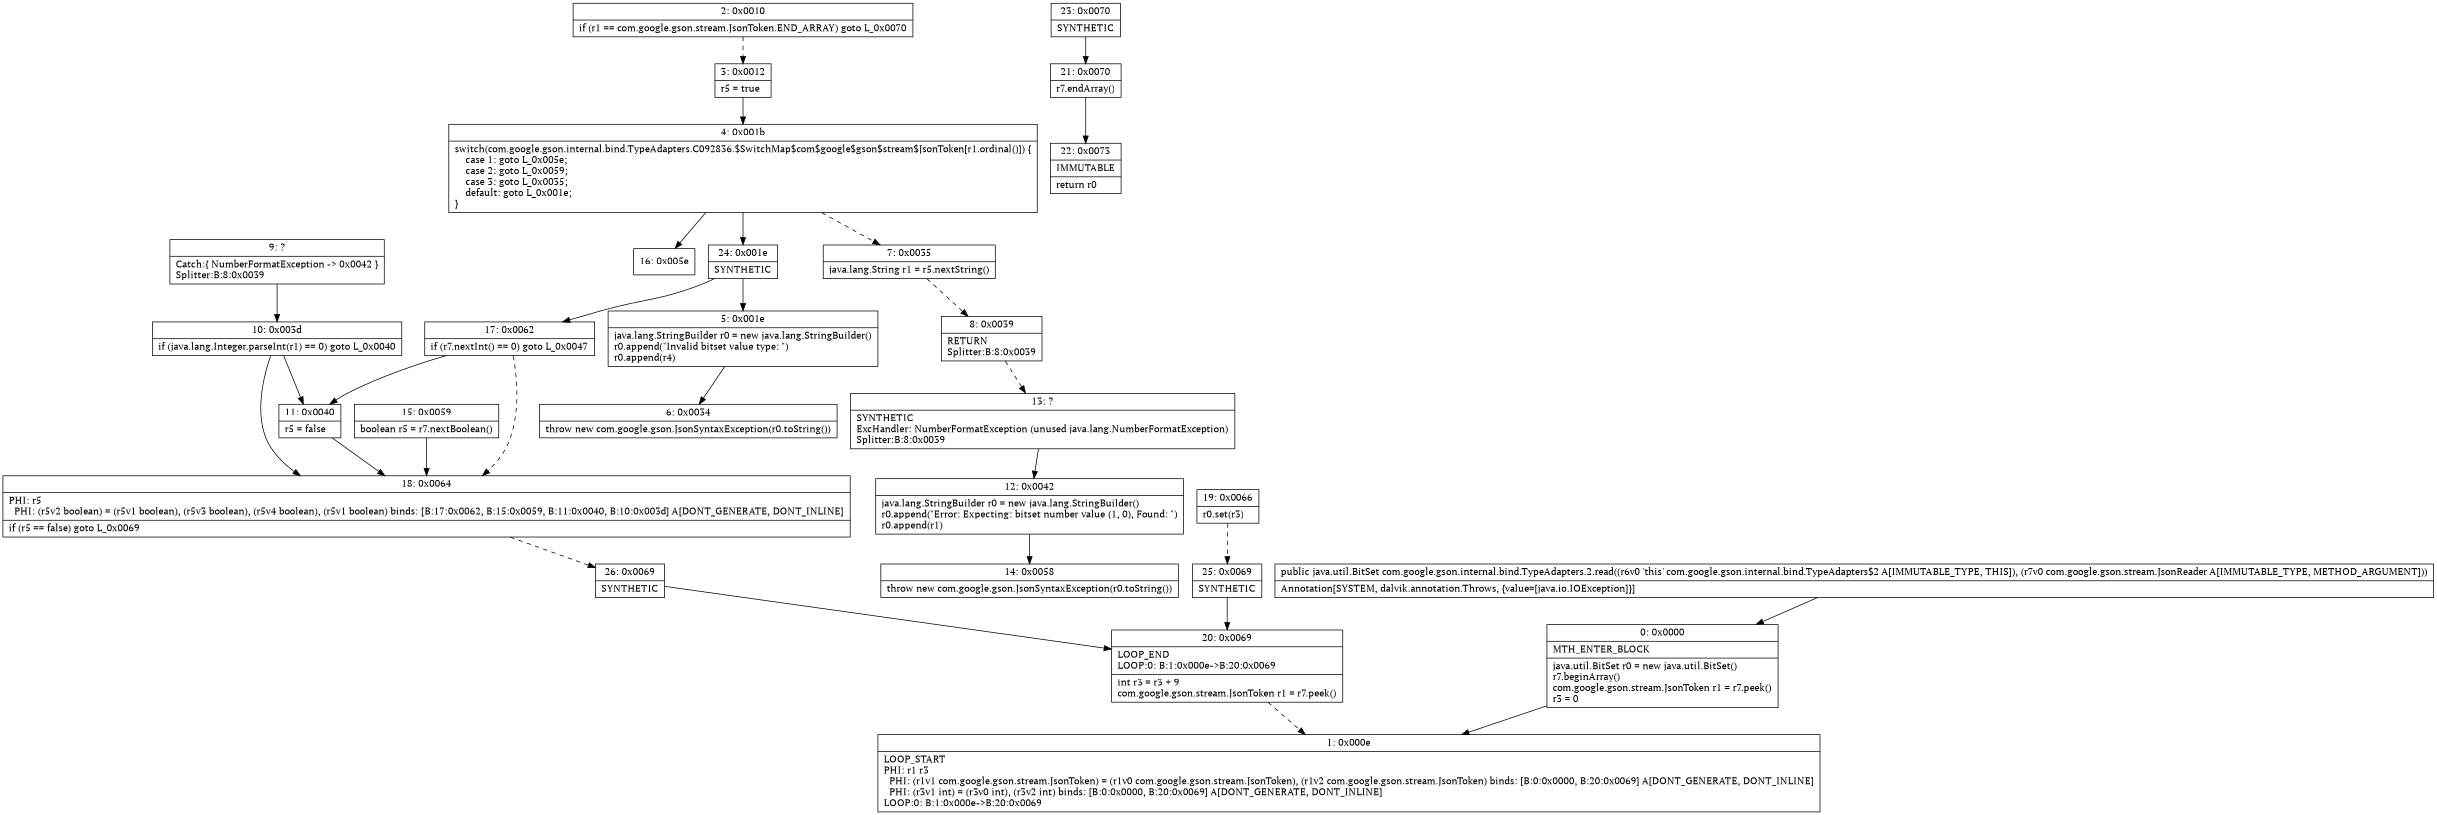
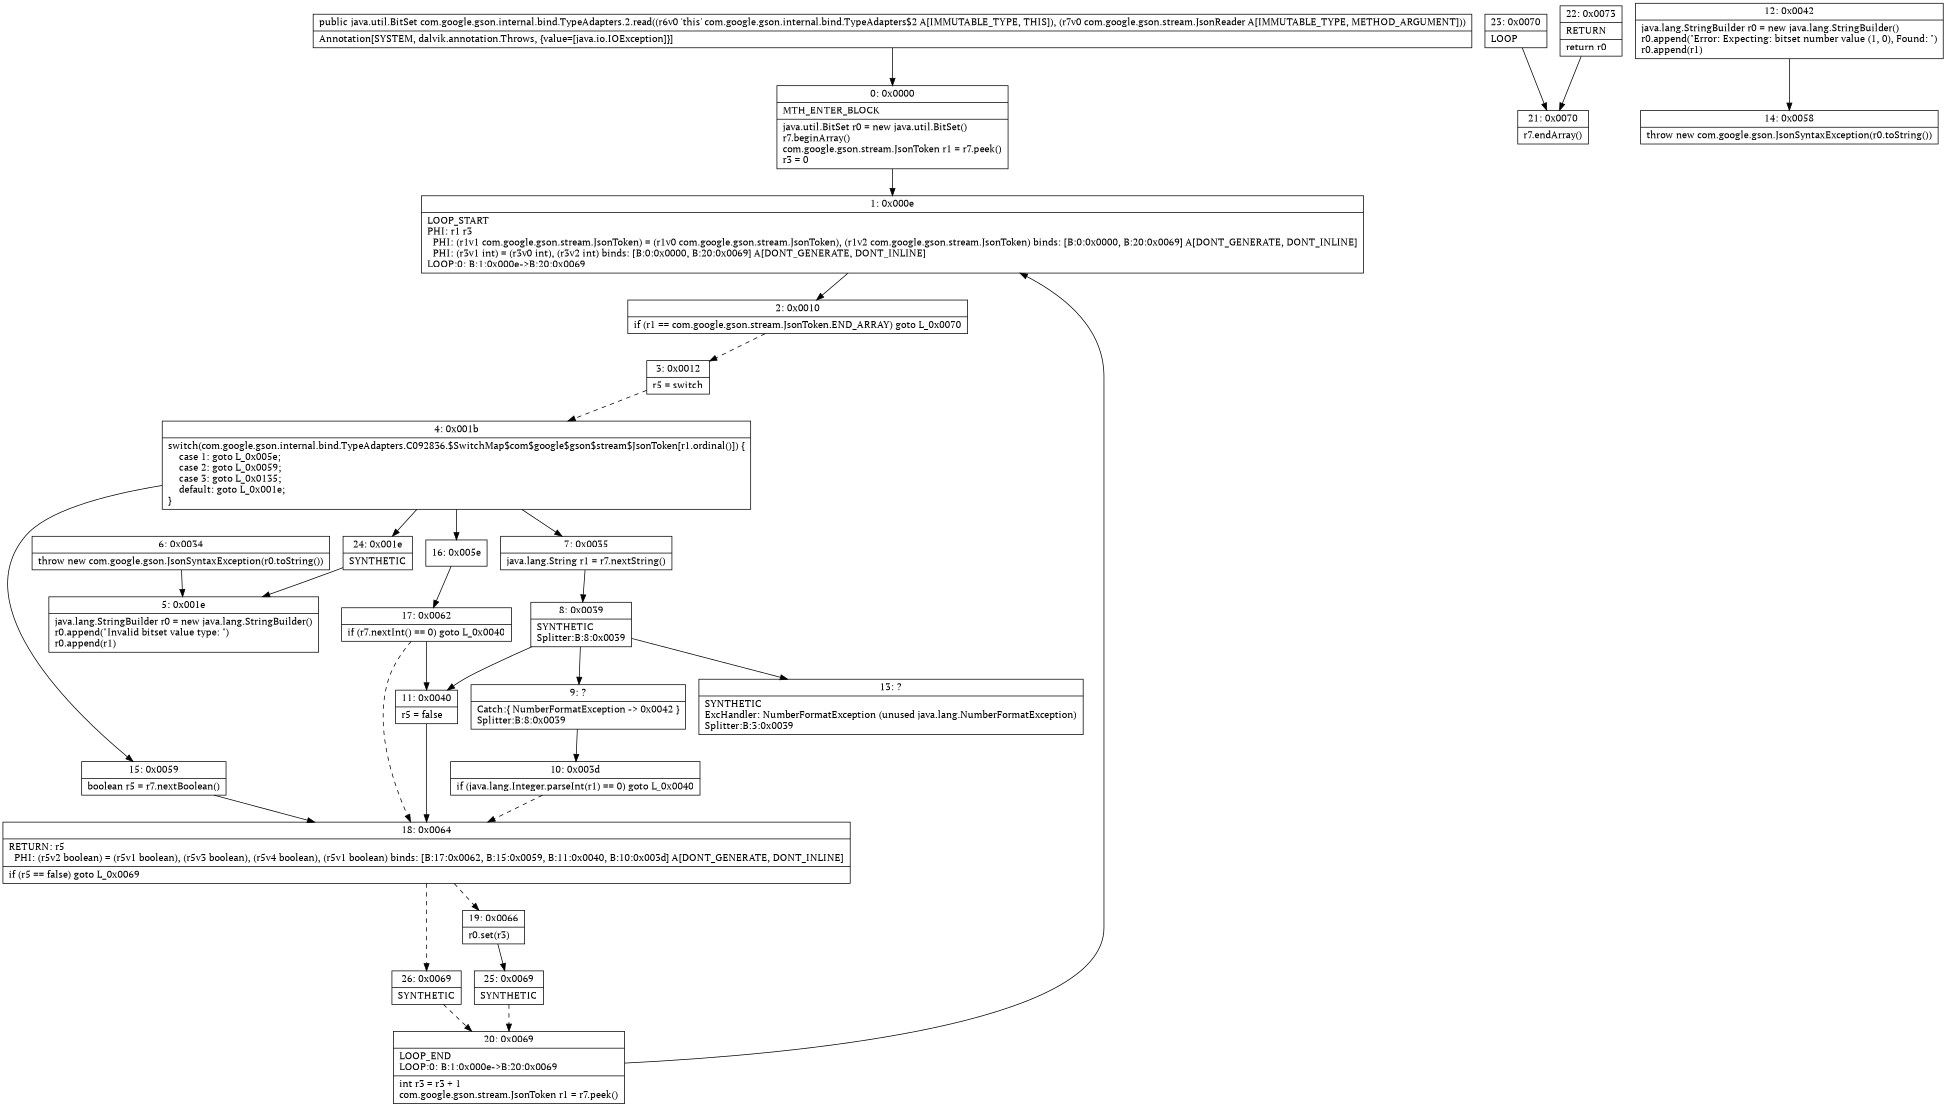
(1086, 28) -> (1504, 39)
(740, 89) -> (678, 385)
(743, 107) -> (611, 404)
(1086, 117) -> (1572, 80)
(1086, 168) -> (1586, 31)
(512, 182) -> (225, 479)
(848, 227) -> (539, 521)
(909, 270) -> (586, 561)
none -> (835, 284)
(945, 295) -> (584, 582)
(643, 301) -> (444, 584)
(968, 341) -> (565, 627)
(510, 347) -> (427, 633)
(645, 358) -> (86, 643)
(1013, 374) -> (706, 658)
(292, 376) -> (492, 665)
(714, 382) -> (182, 580)
(262, 419) -> (518, 807)
(901, 440) -> (749, 726)
(1037, 460) -> none
(27, 501) -> (38, 847)
(1228, 540) -> (500, 954)
none -> (8, 592)
(1227, 610) -> (509, 1014)
(884, 617) -> (455, 1015)
none -> (580, 662)
(1148, 682) -> (430, 1084)
(1284, 716) -> (1104, 846)
none -> (464, 894)
